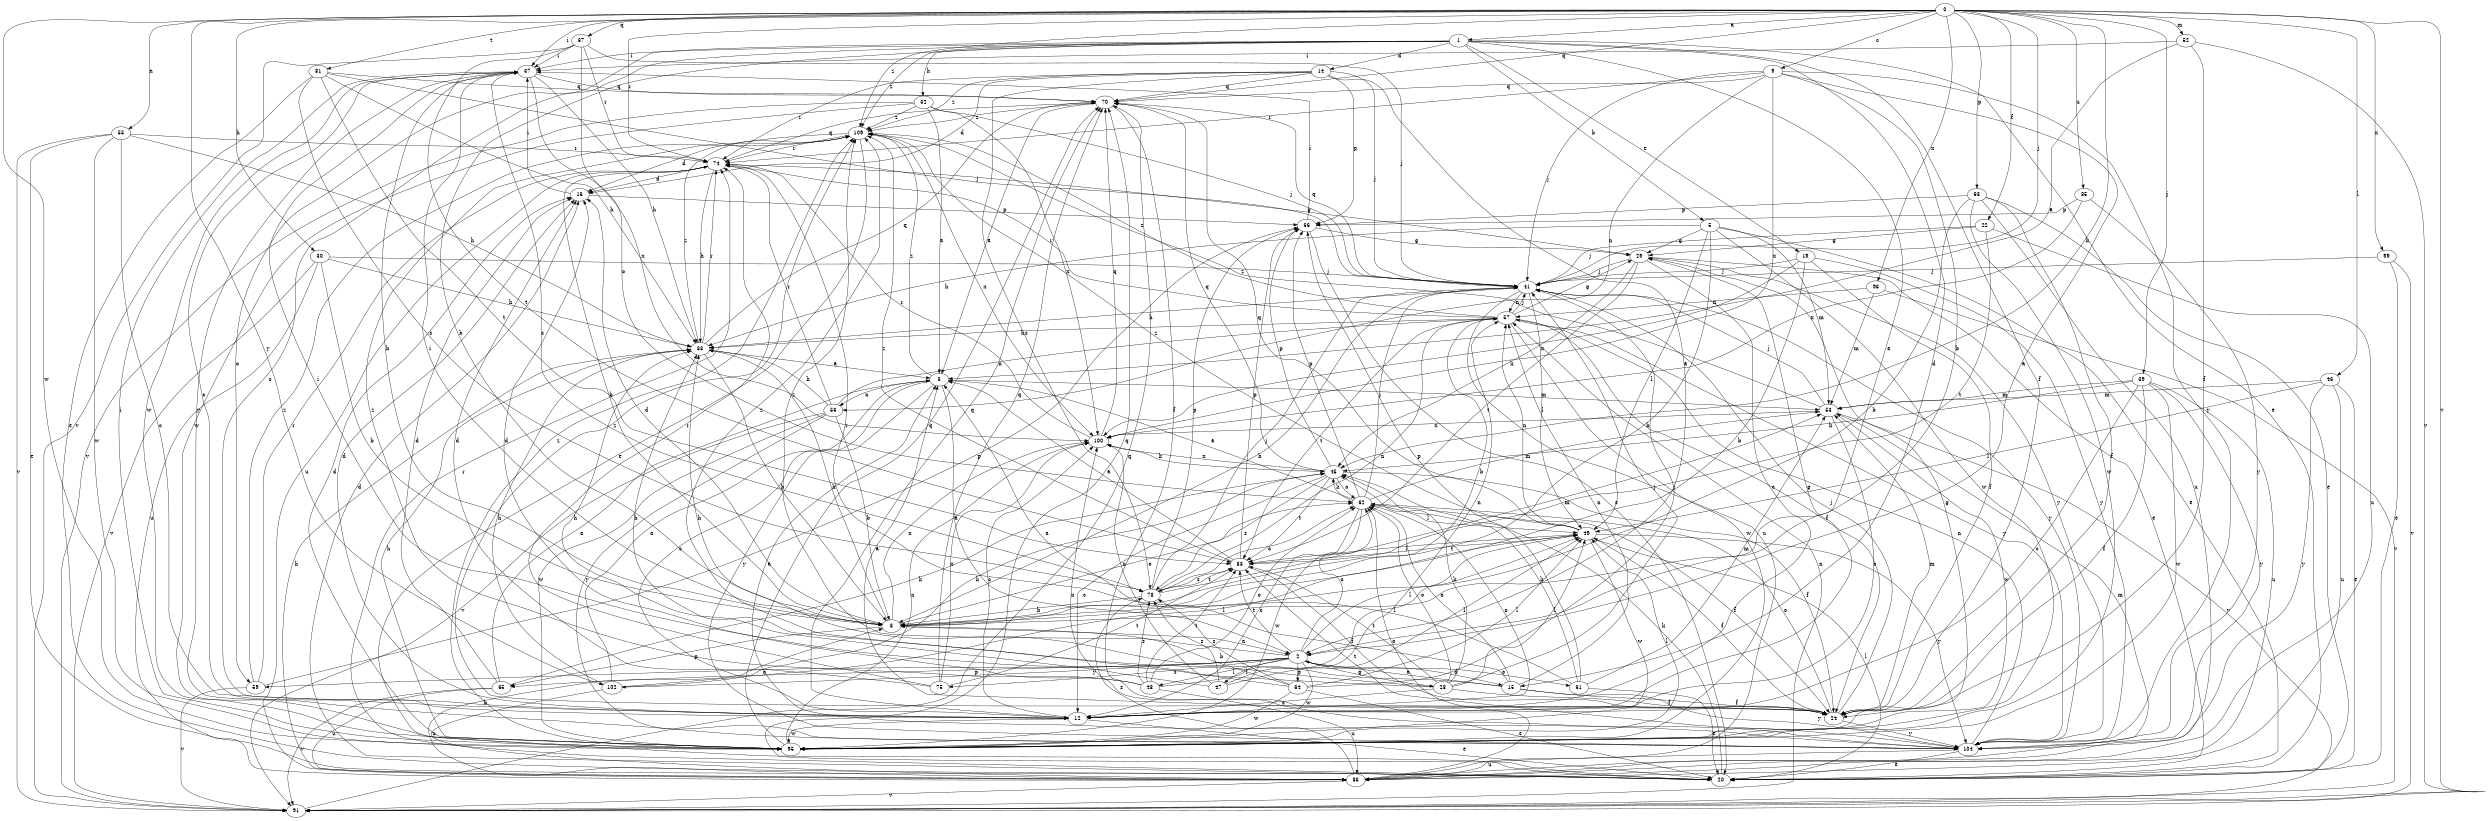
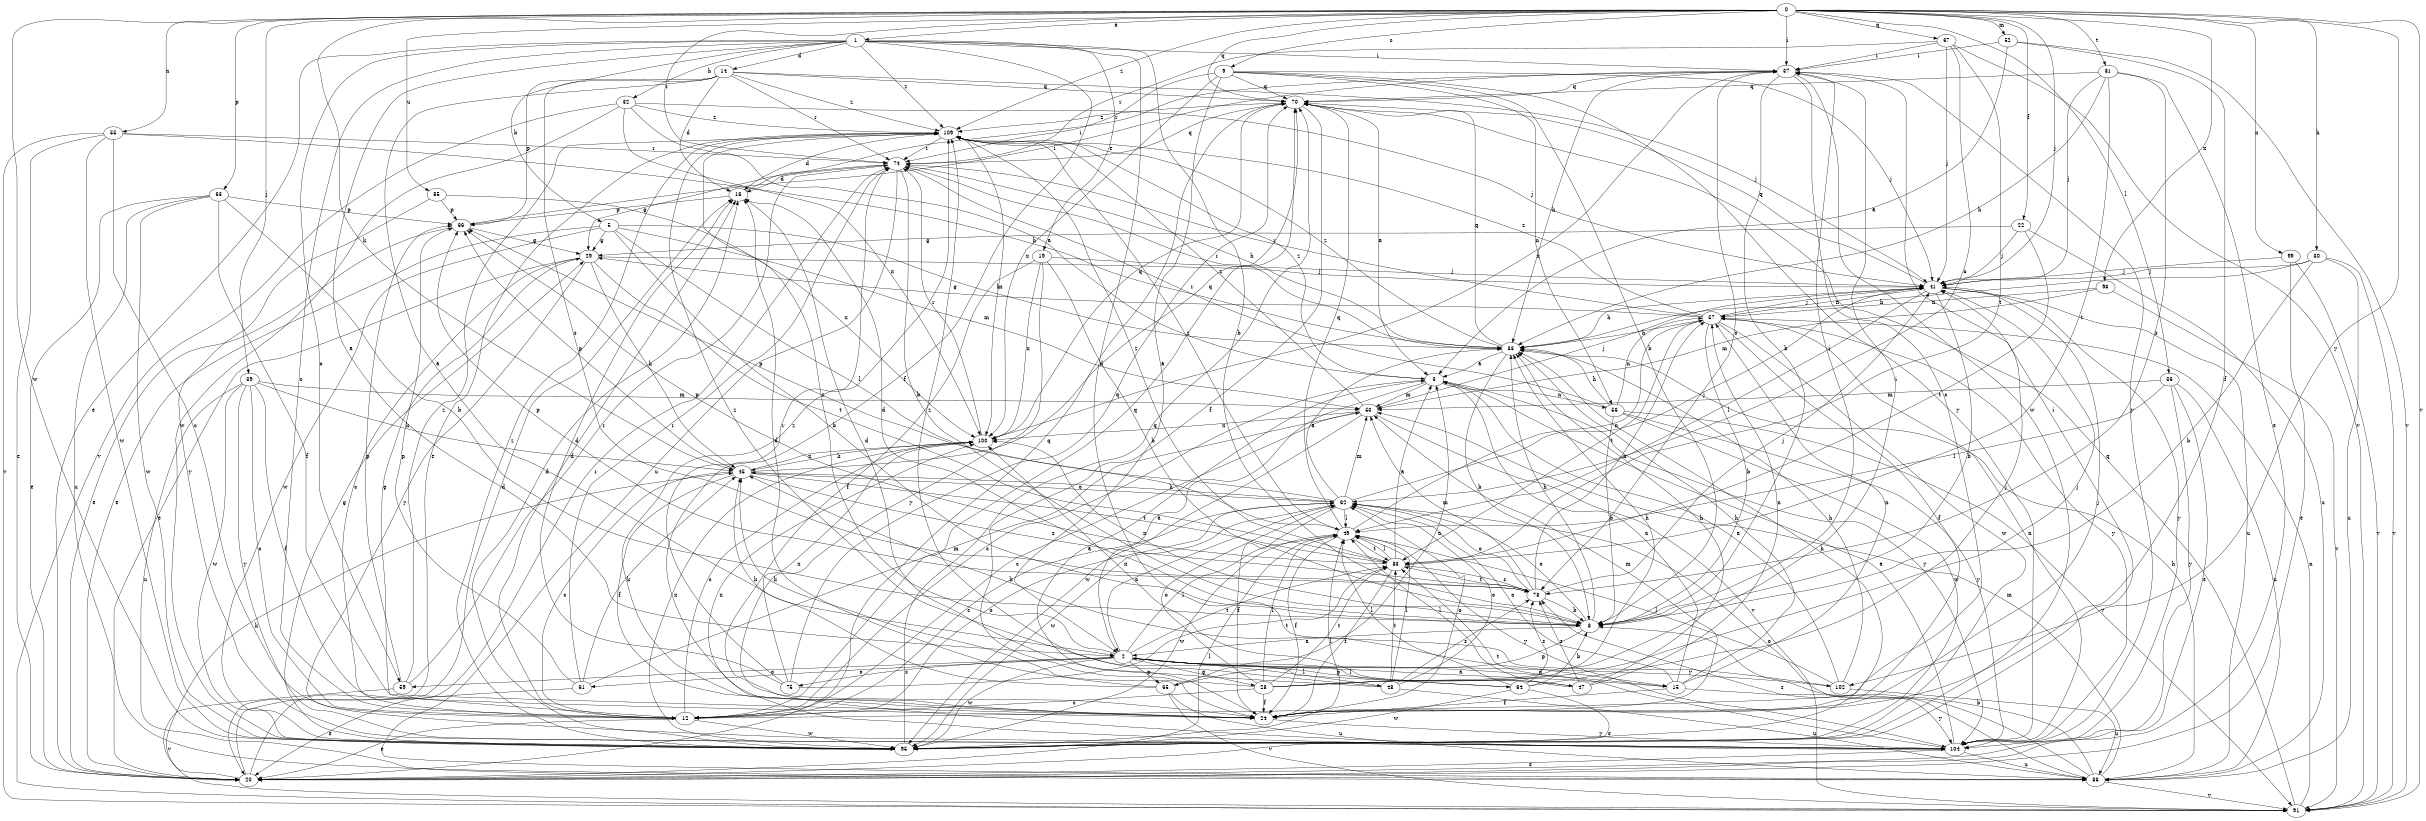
(2330, 380) -> (2170, 380)
(1146, 425) -> (1357, 382)
